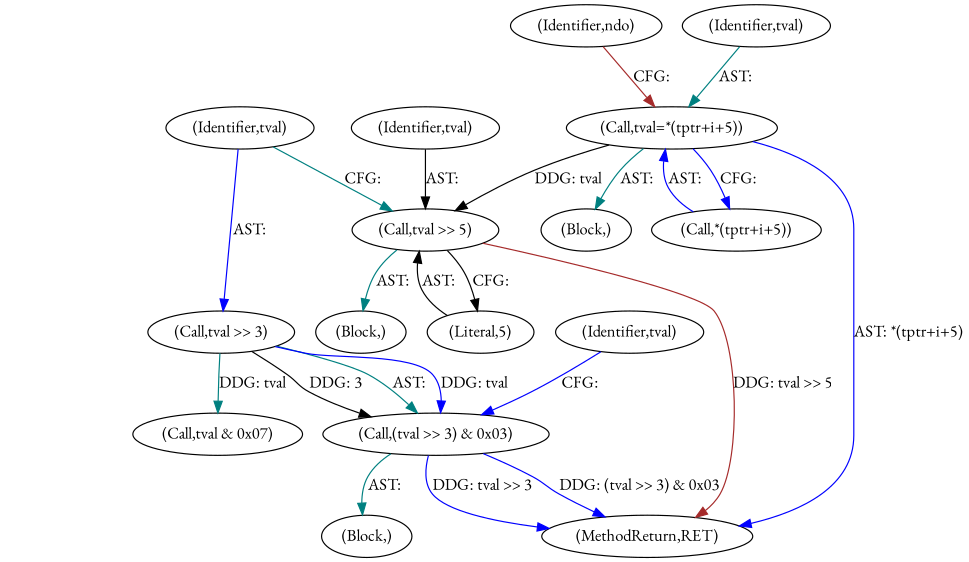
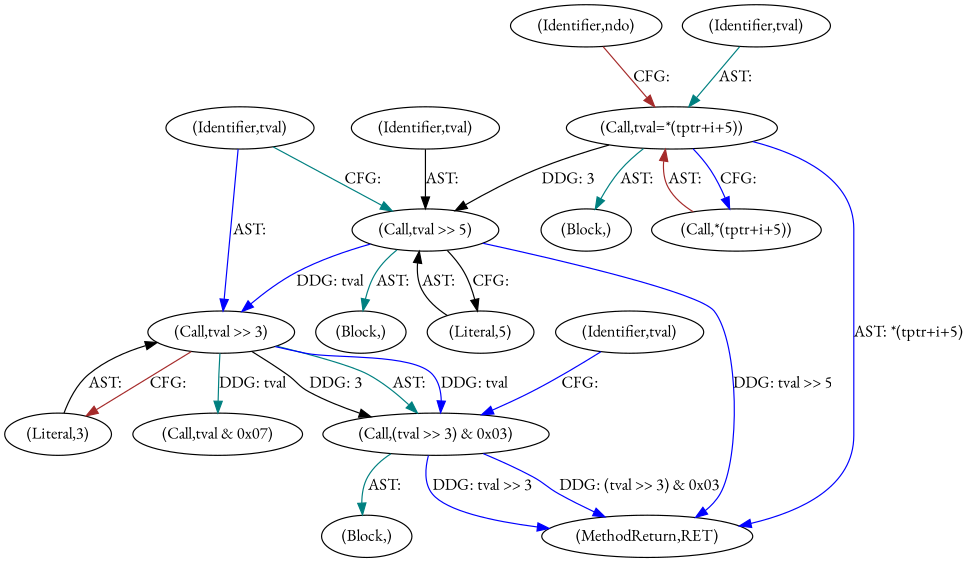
(569, 179) -> (569, 179)
(670, 191) -> (670, 191)
none -> (307, 267)
(701, 303) -> (701, 303)
none -> (58, 434)
